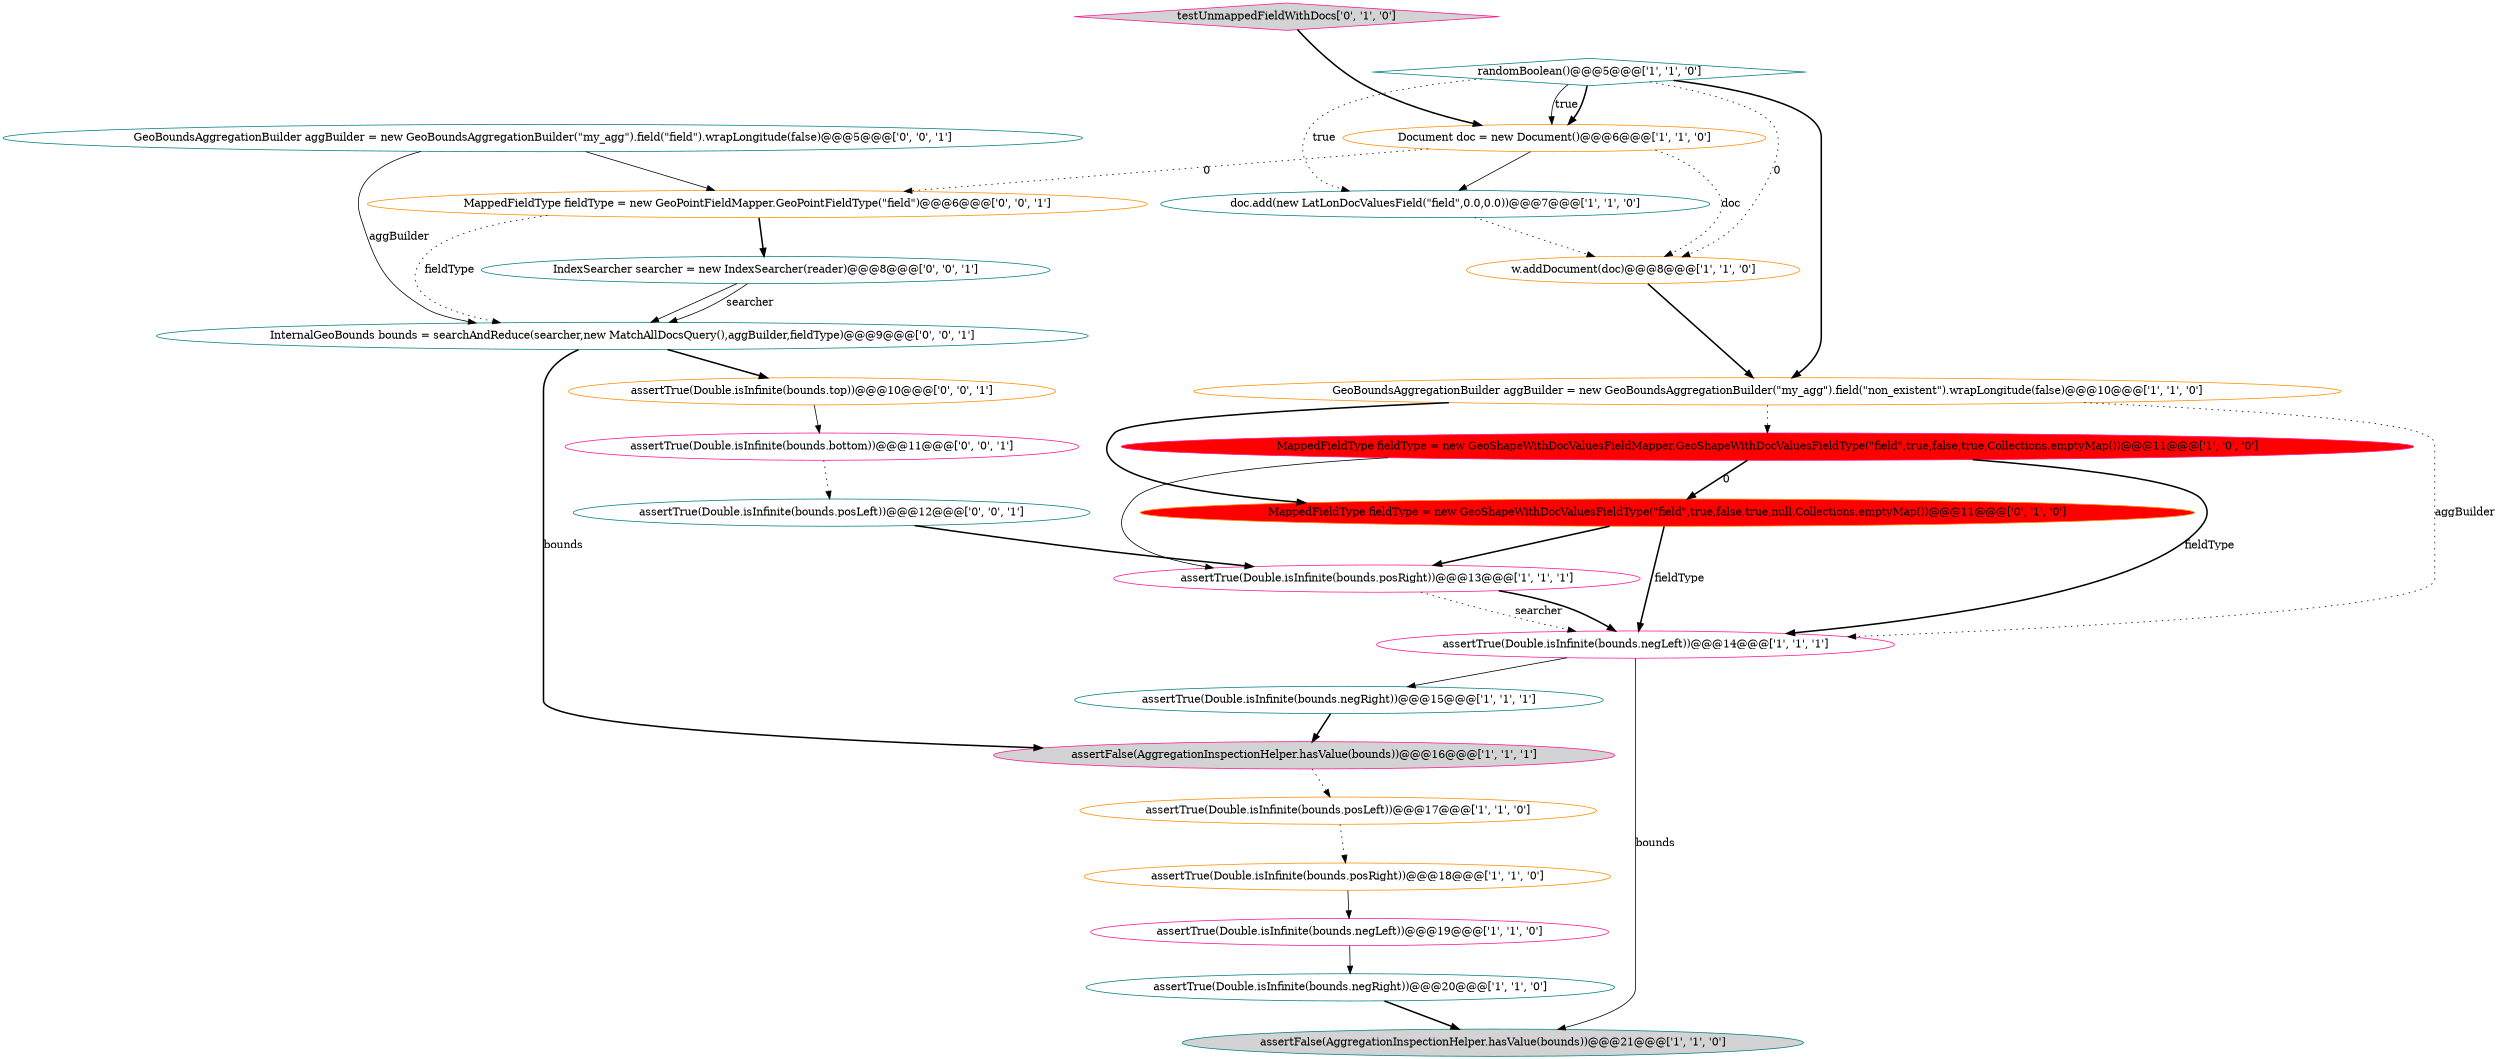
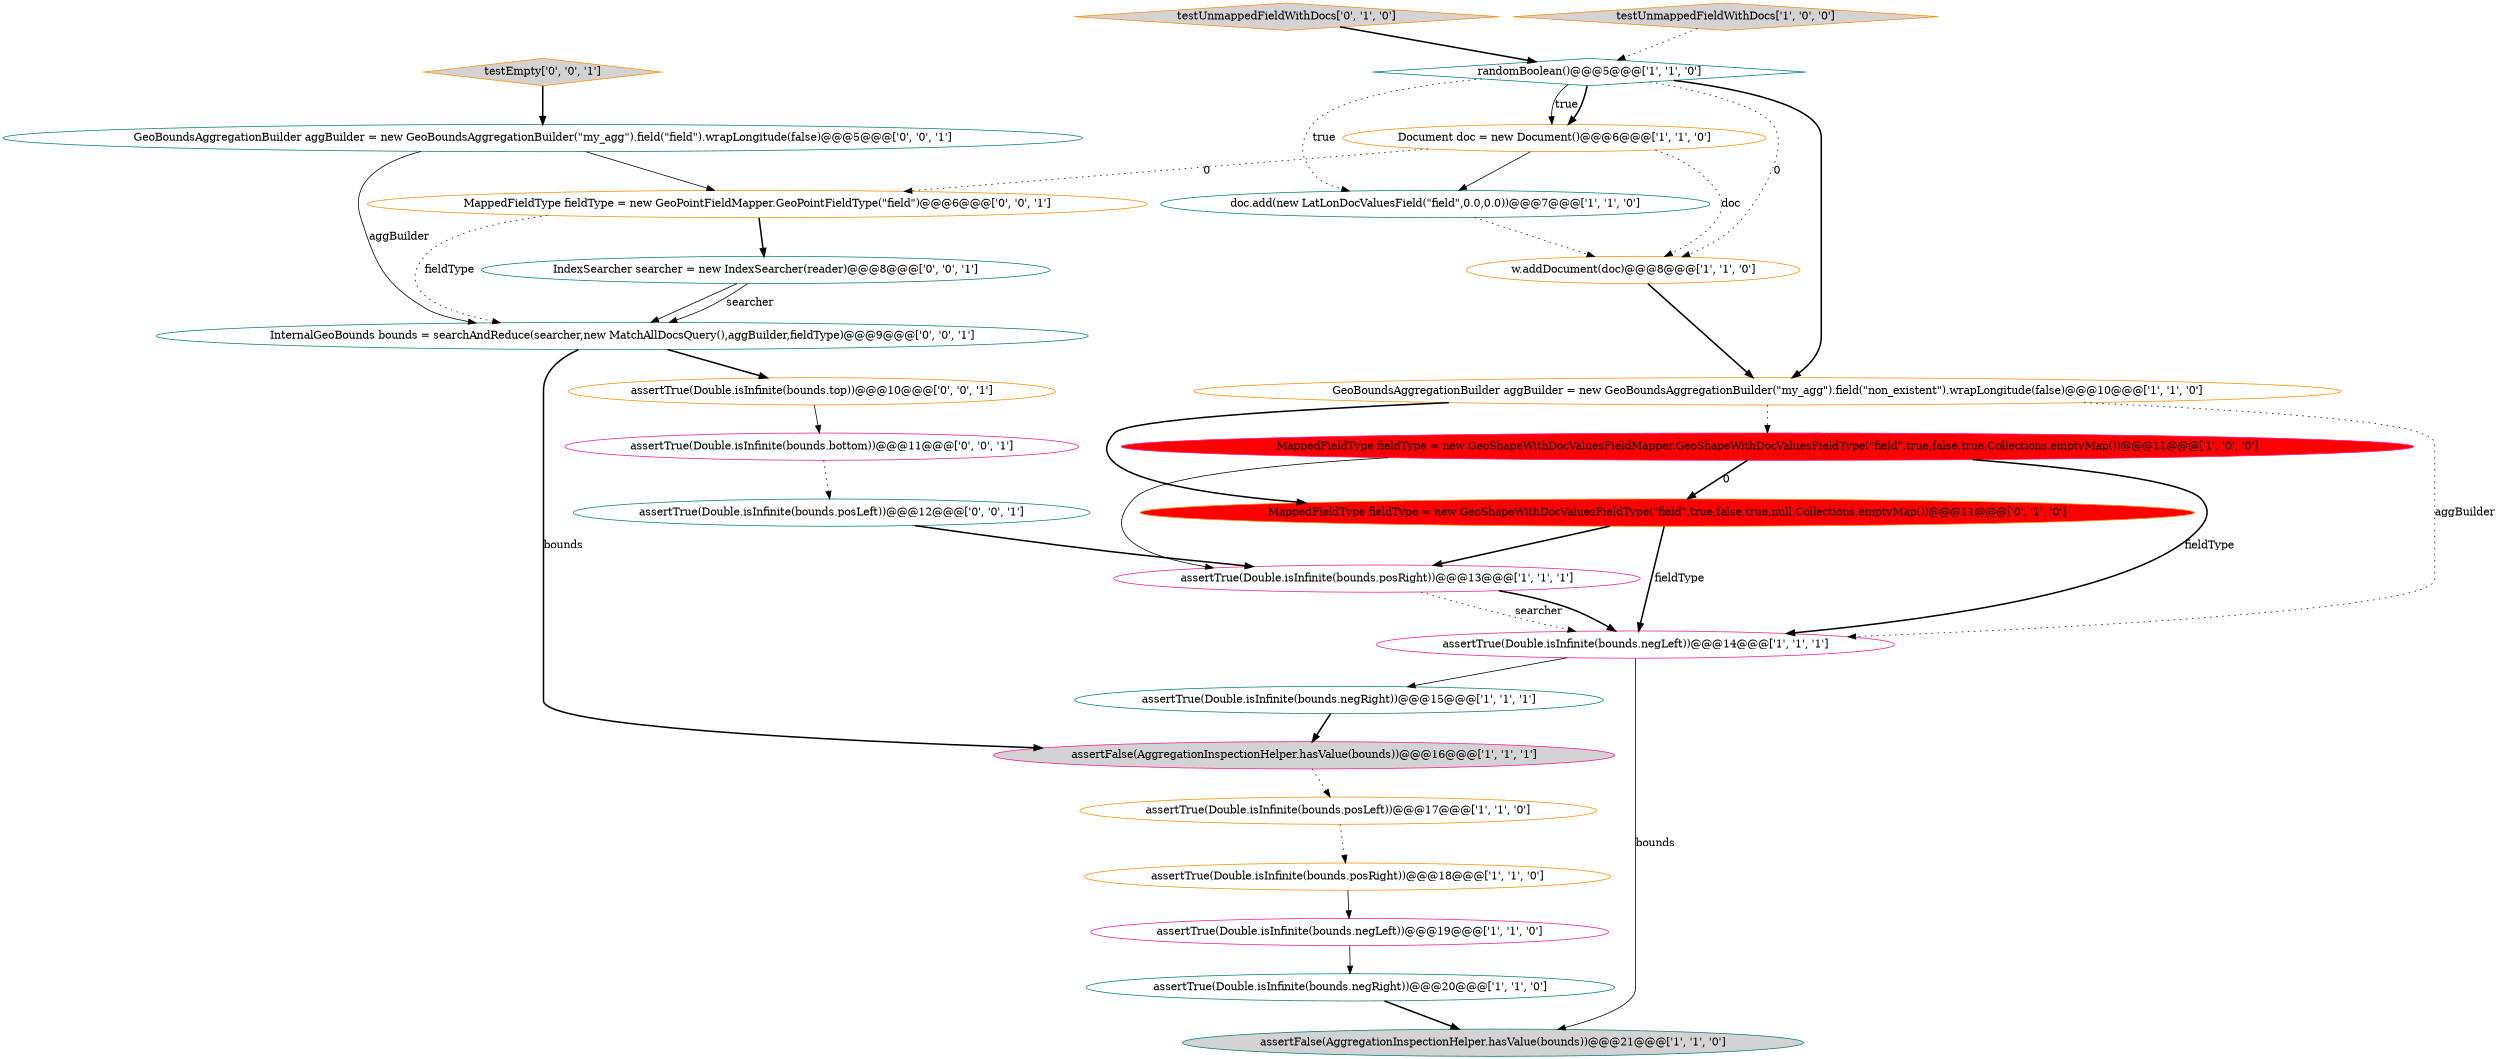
(1287, 17) -> (1287, 17)
none -> (1726, 17)
none -> (543, 72)
(1373, 89) -> (1434, 44)
